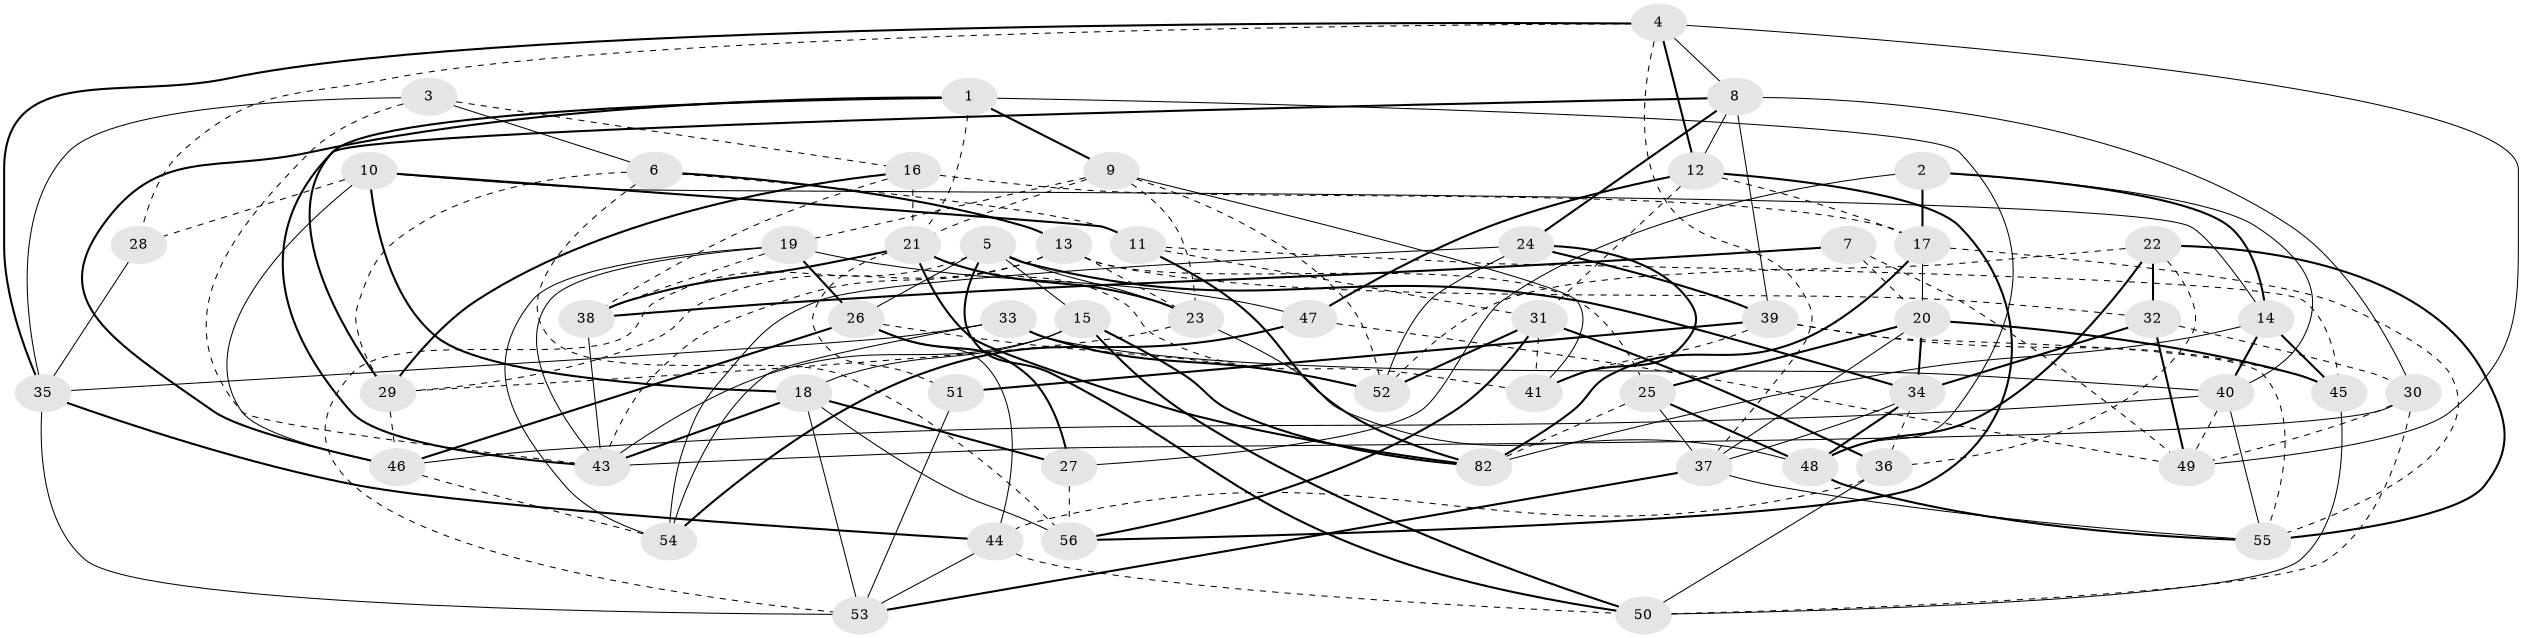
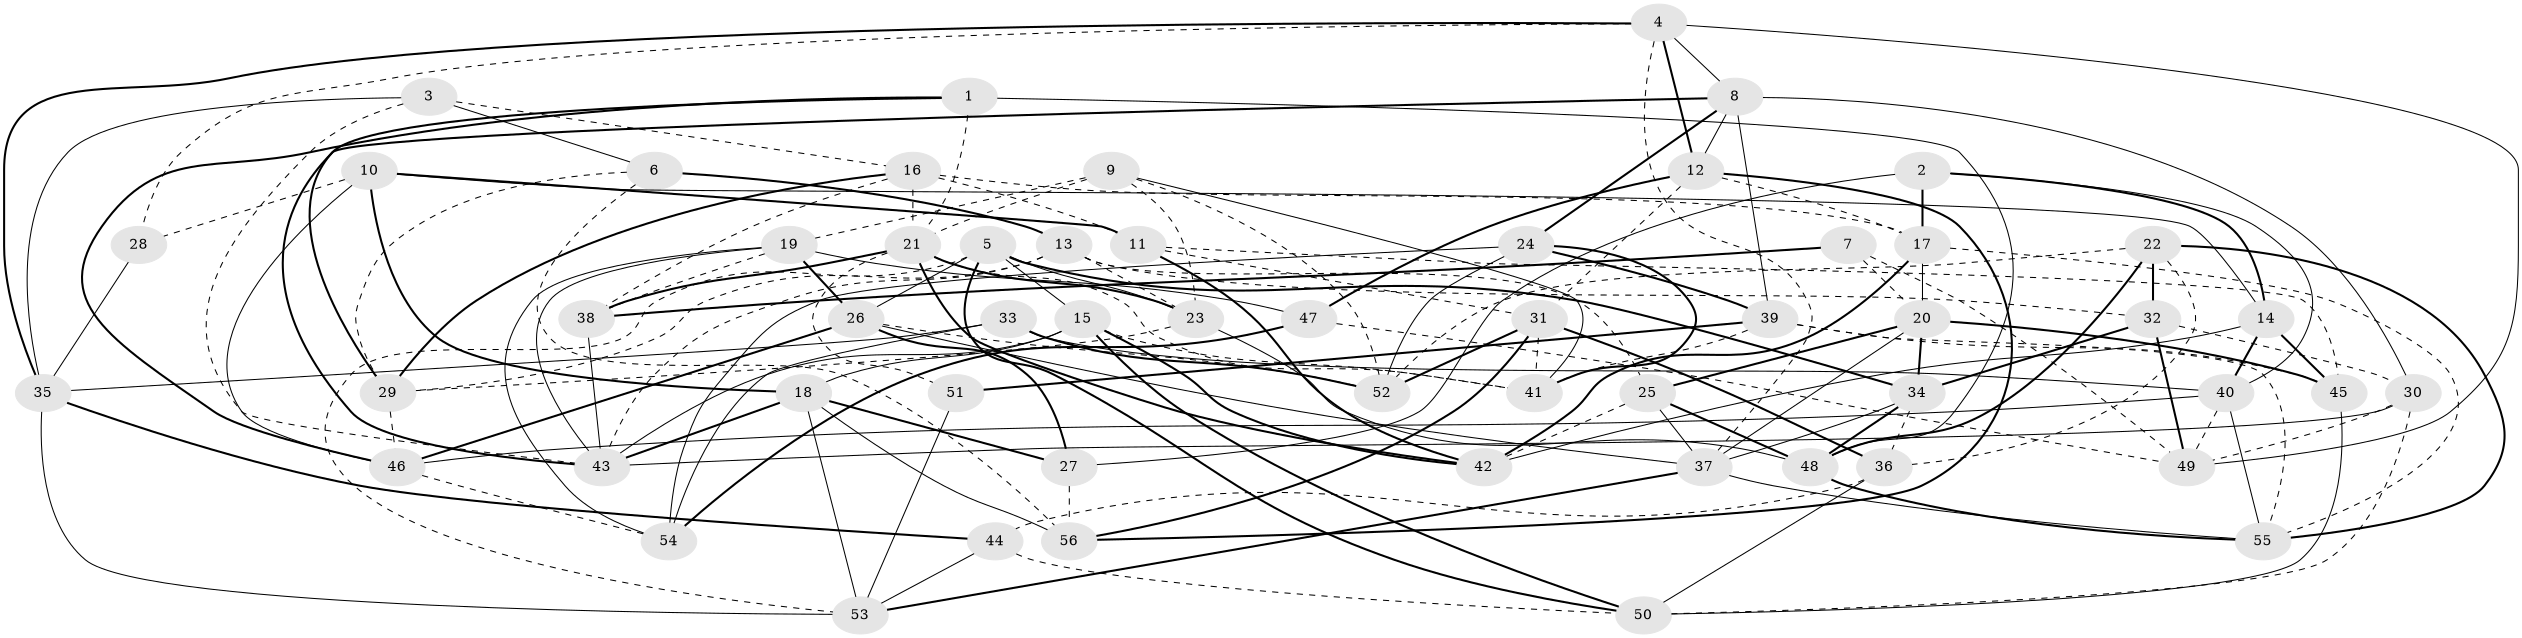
(1040, 134) -> none
(901, 195) -> (1033, 204)
none -> (1305, 364)
(996, 381) -> (1277, 407)
(1484, 467) -> (1484, 467)
